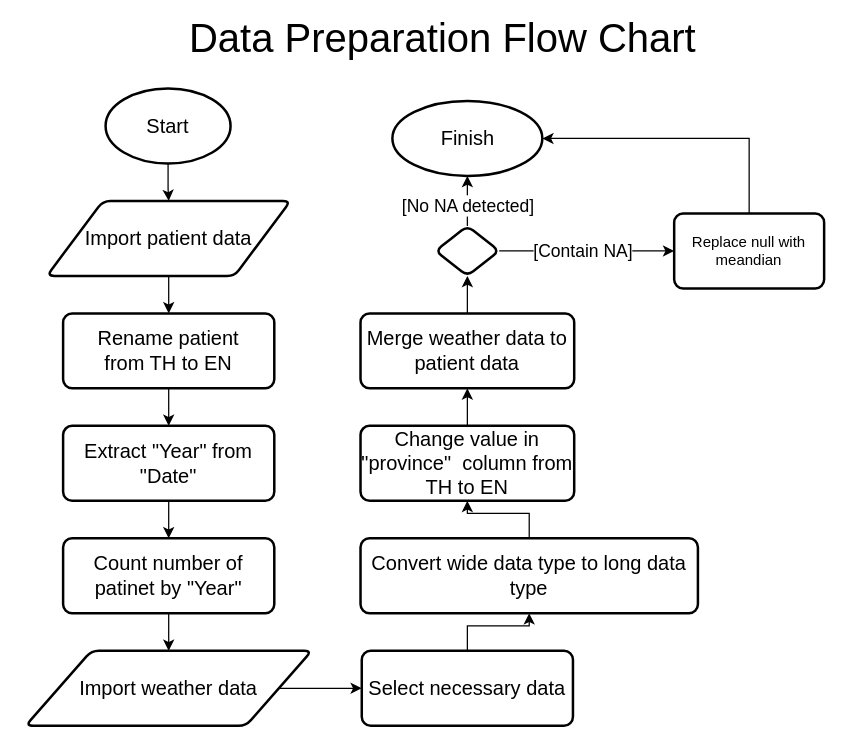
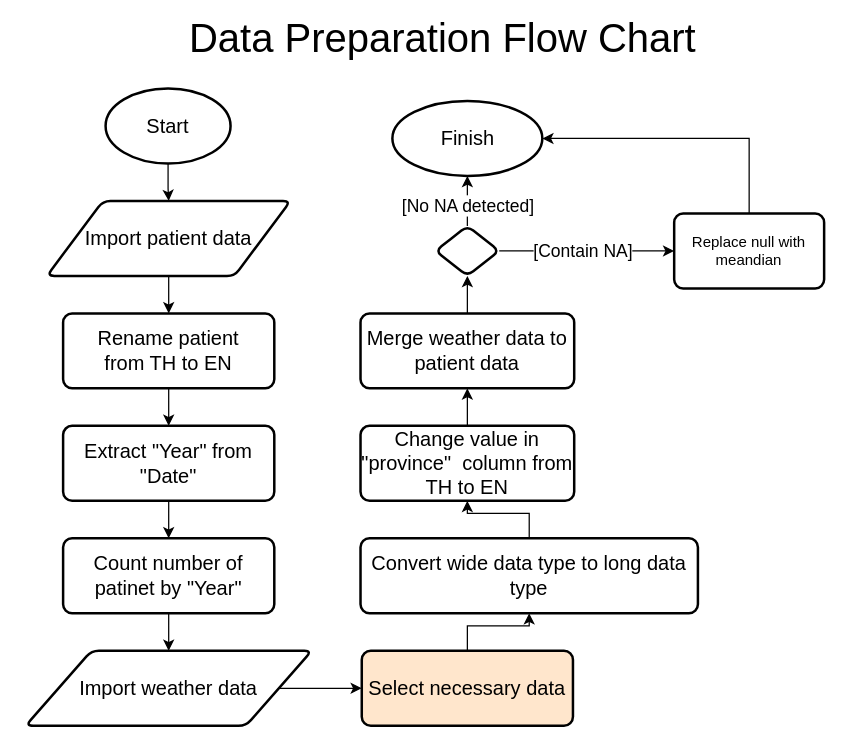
(468, 688) -> (468, 688)
